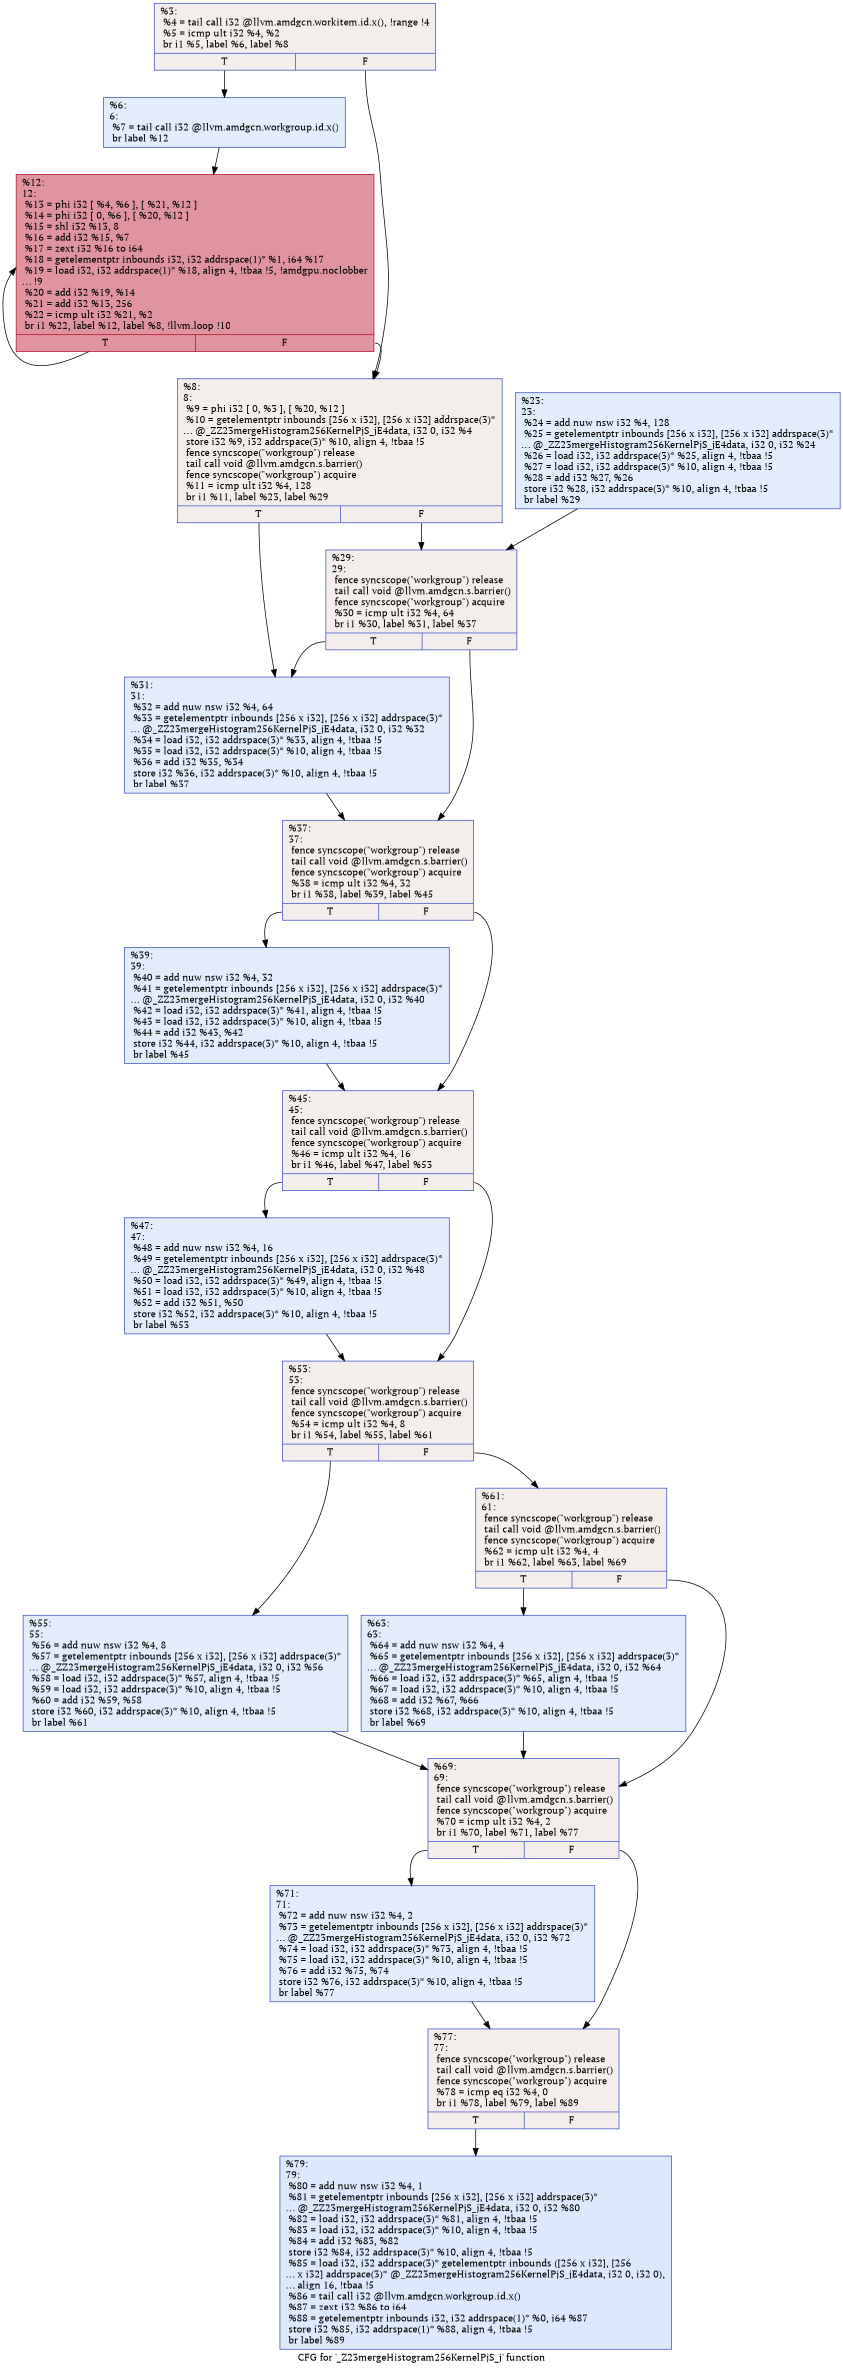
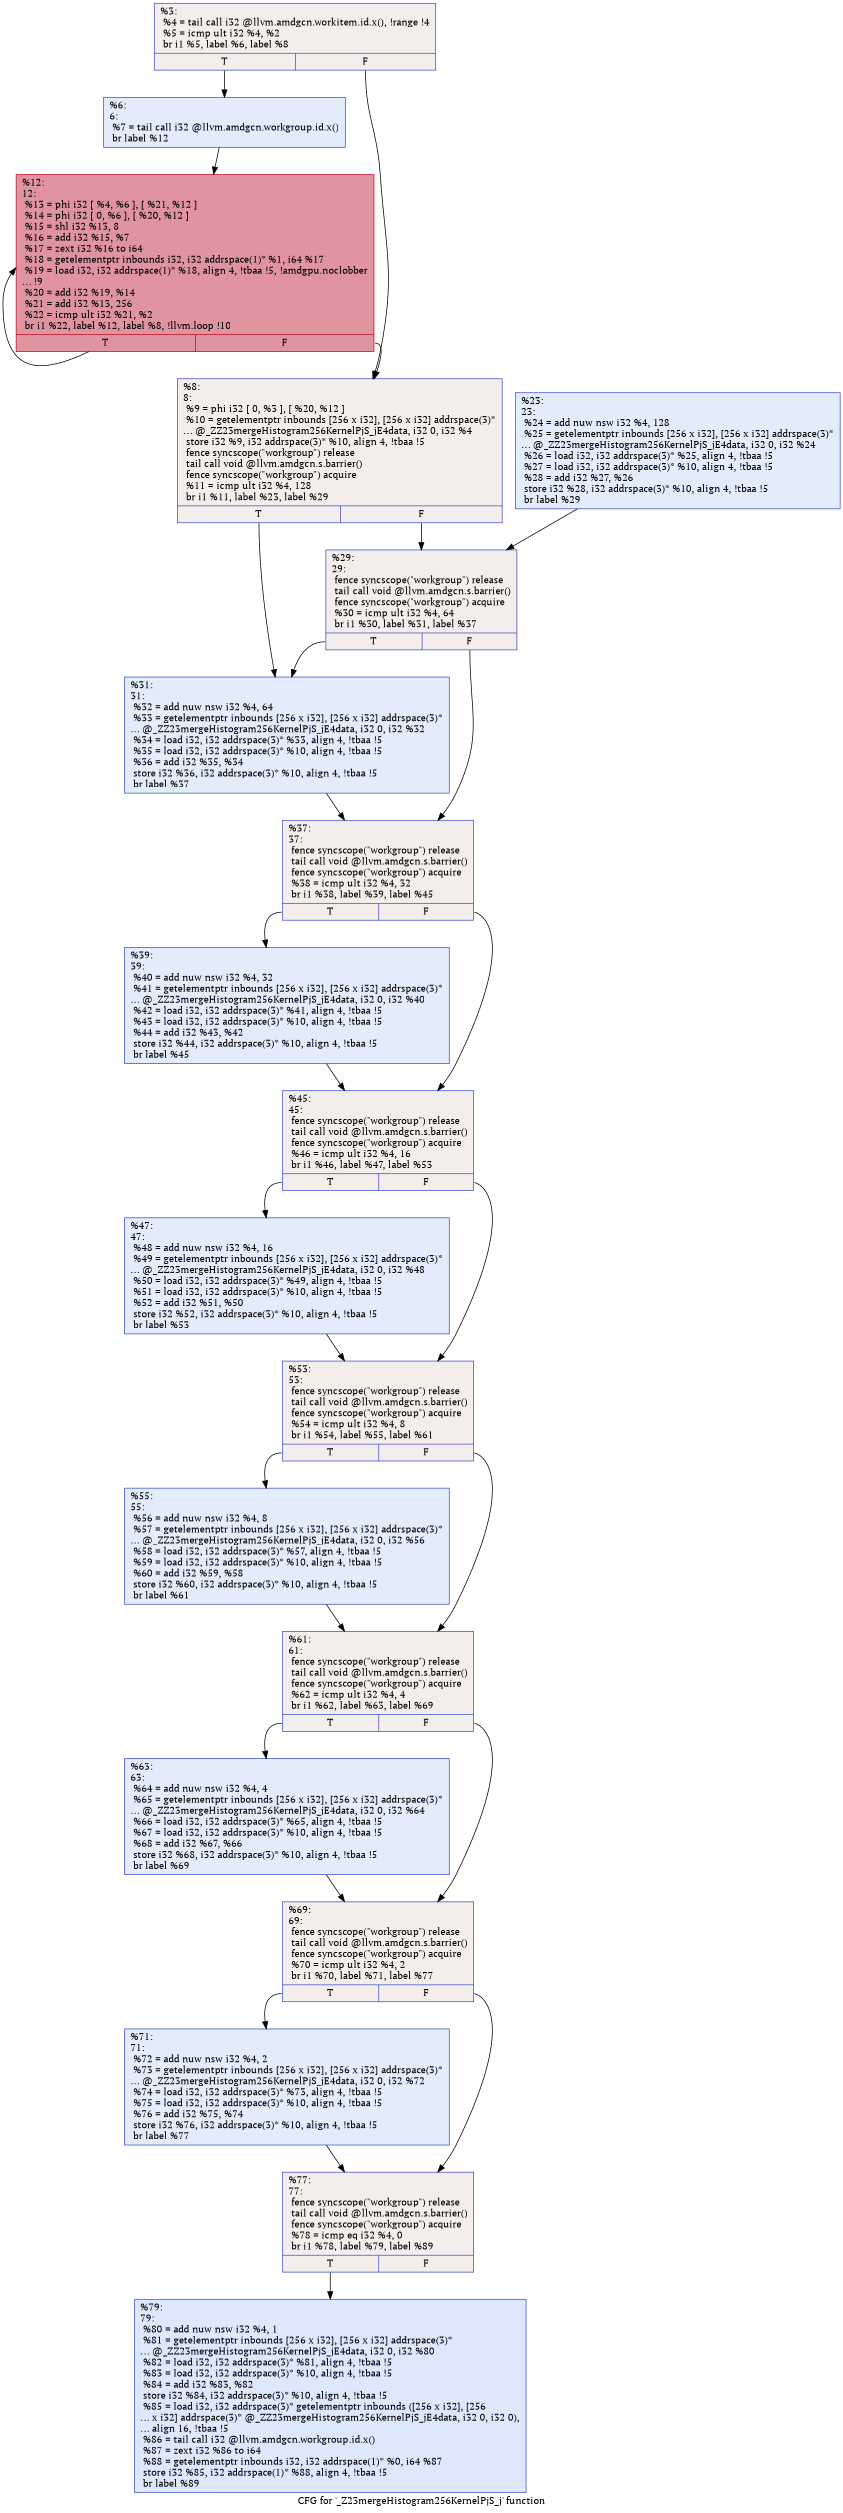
(376, 1749) -> (333, 1615)
